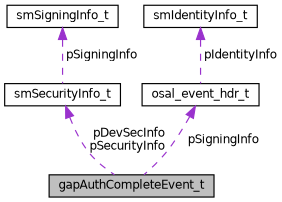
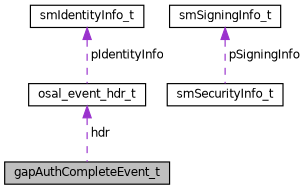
(222, 140) -> (98, 134)
(87, 150) -> none
